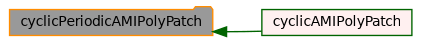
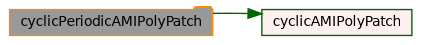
(244, 32) -> (230, 13)
